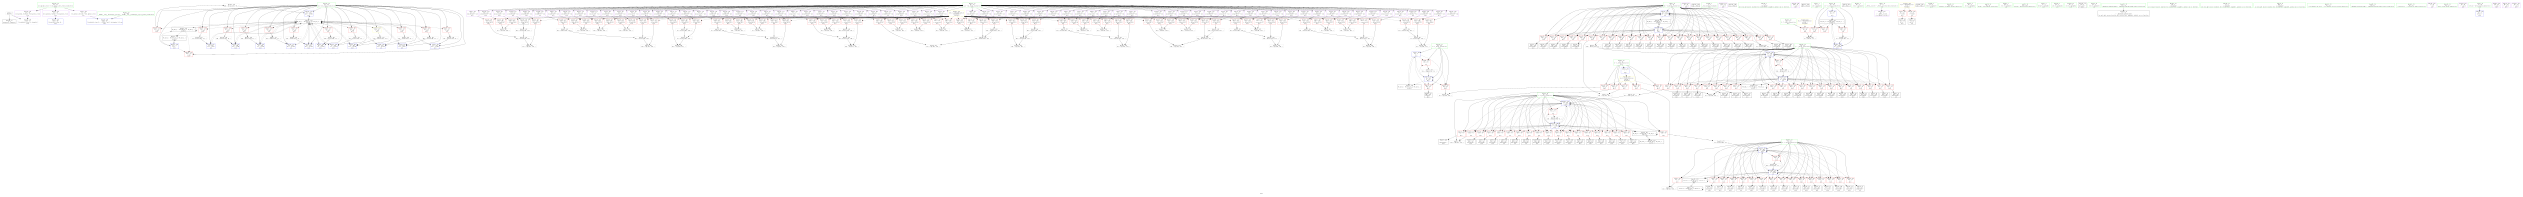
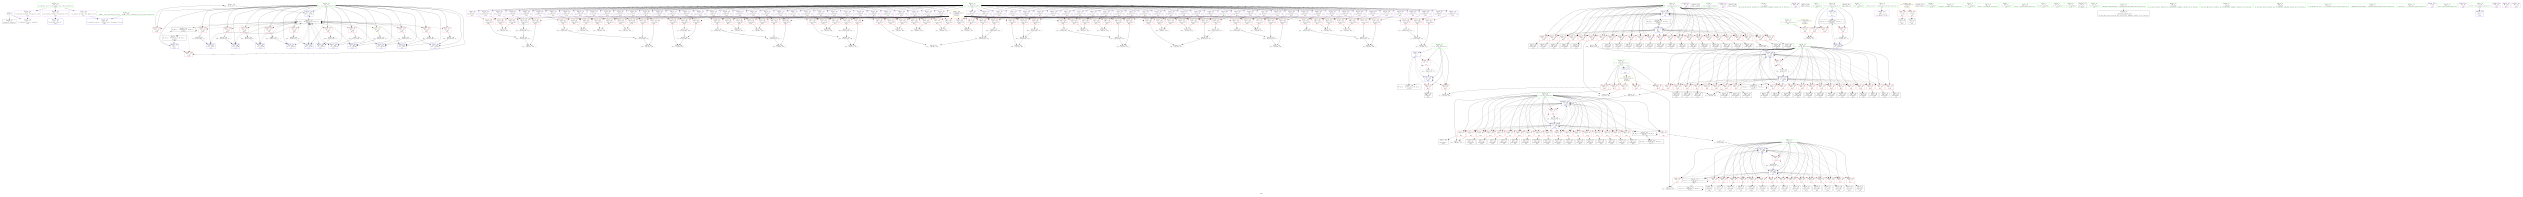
none -> (1145, 13)
